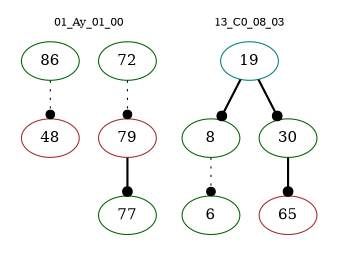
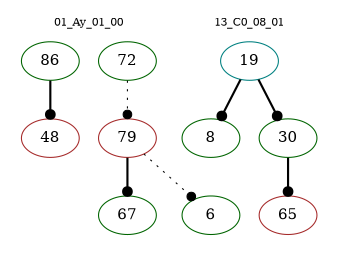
(250, 23) -> (250, 23)
(50, 95) -> (50, 95)
(211, 172) -> (158, 167)
(127, 215) -> (127, 215)
